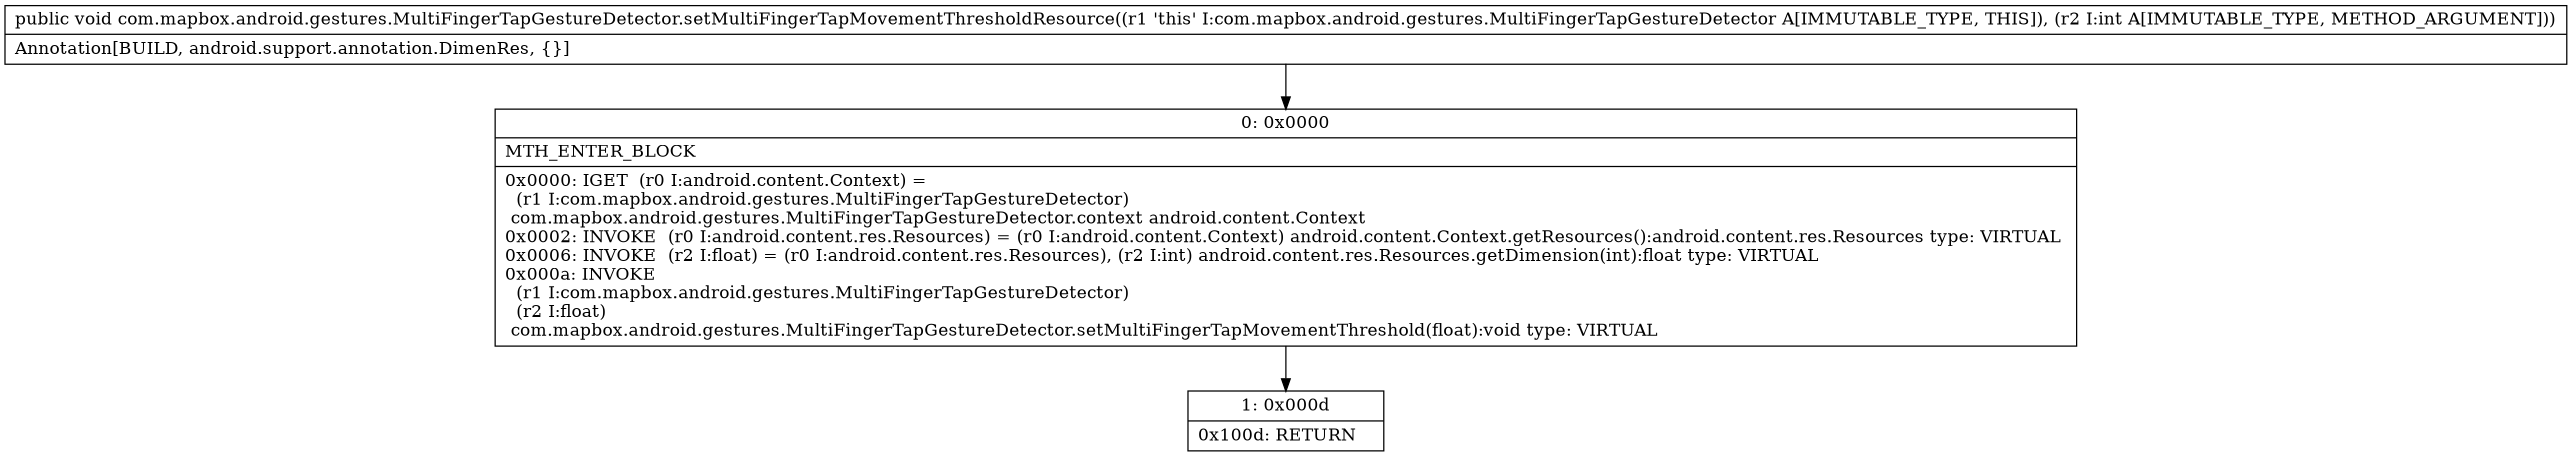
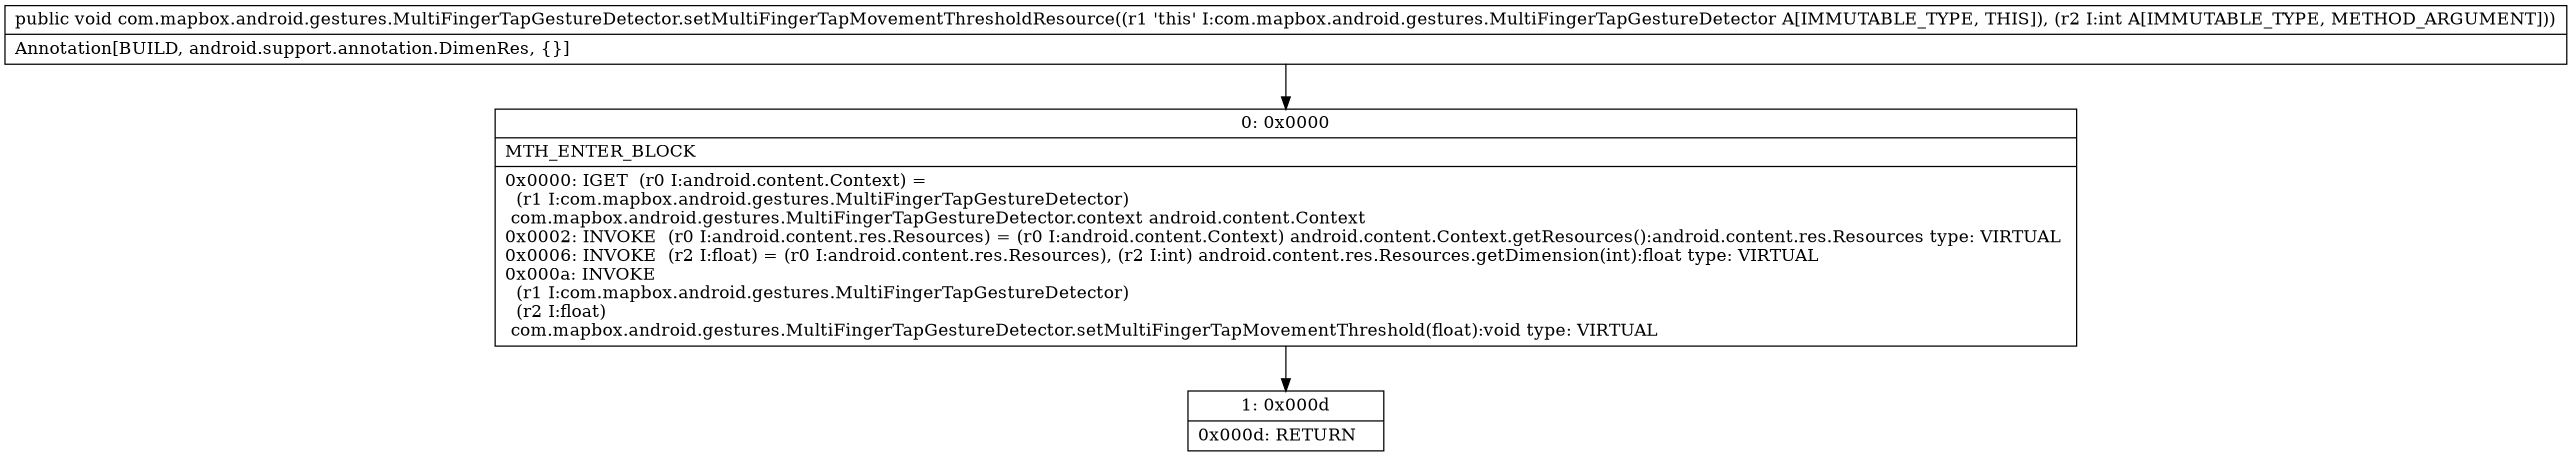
(1286, 435) -> (1286, 435)
